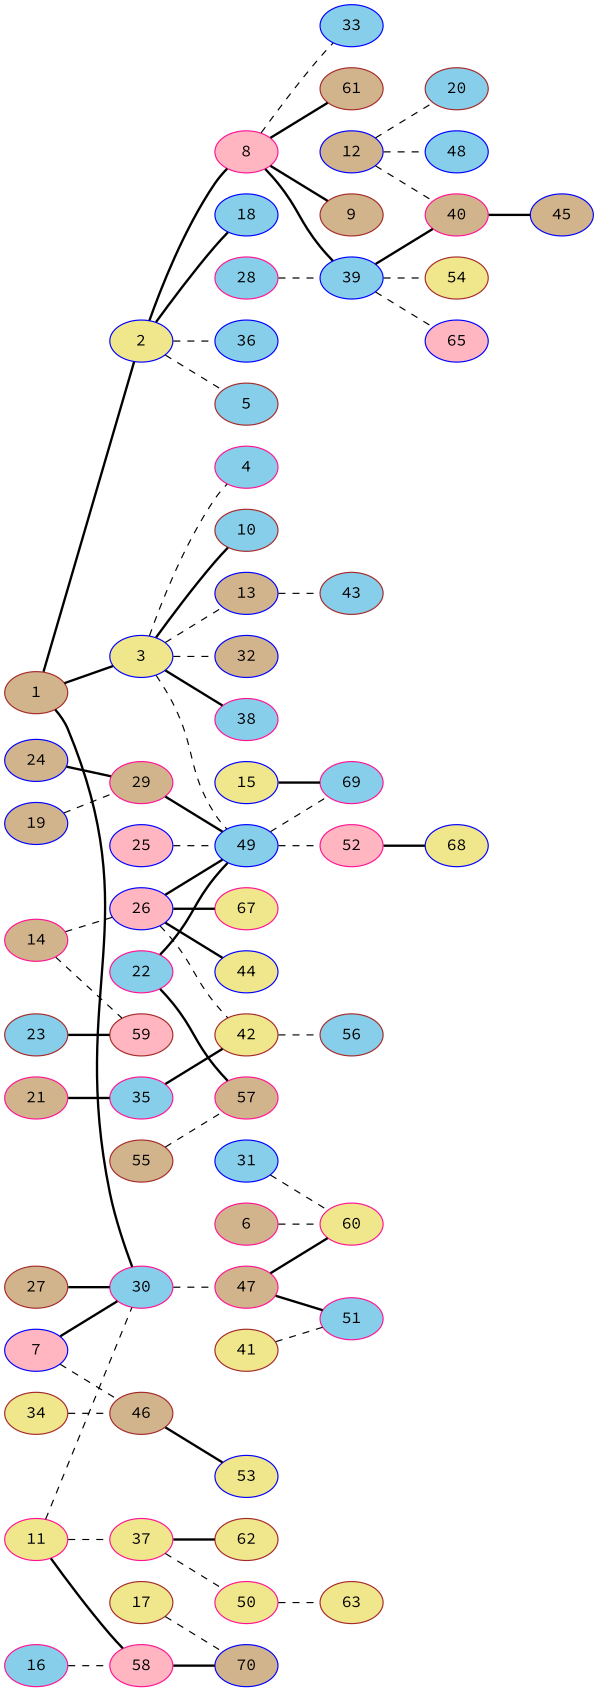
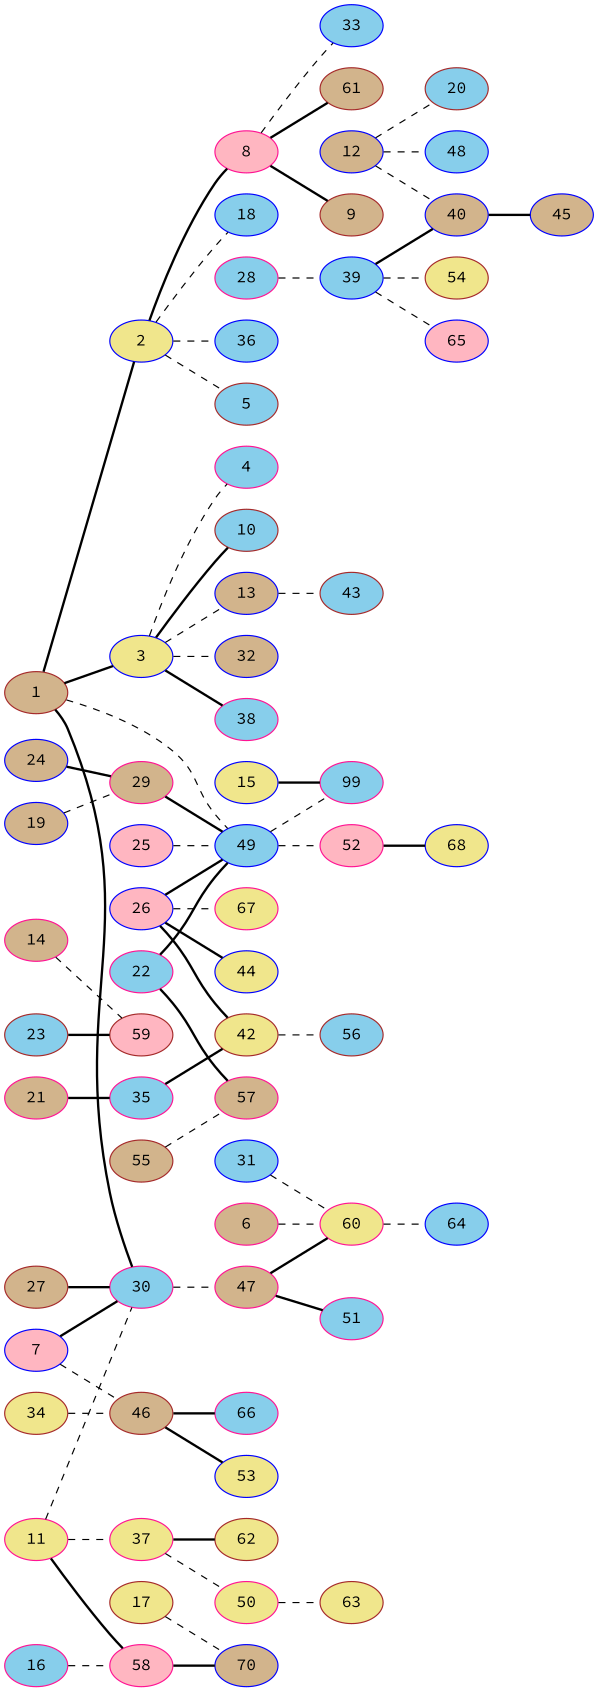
(299, 215) -> none
(457, 215) -> (457, 215)
(191, 276) -> (191, 276)
(191, 753) -> (164, 744)
(352, 783) -> (352, 783)
(186, 909) -> (186, 909)
(89, 924) -> none
(194, 972) -> (194, 972)
none -> (457, 1224)
(246, 1350) -> none
none -> (246, 1413)
